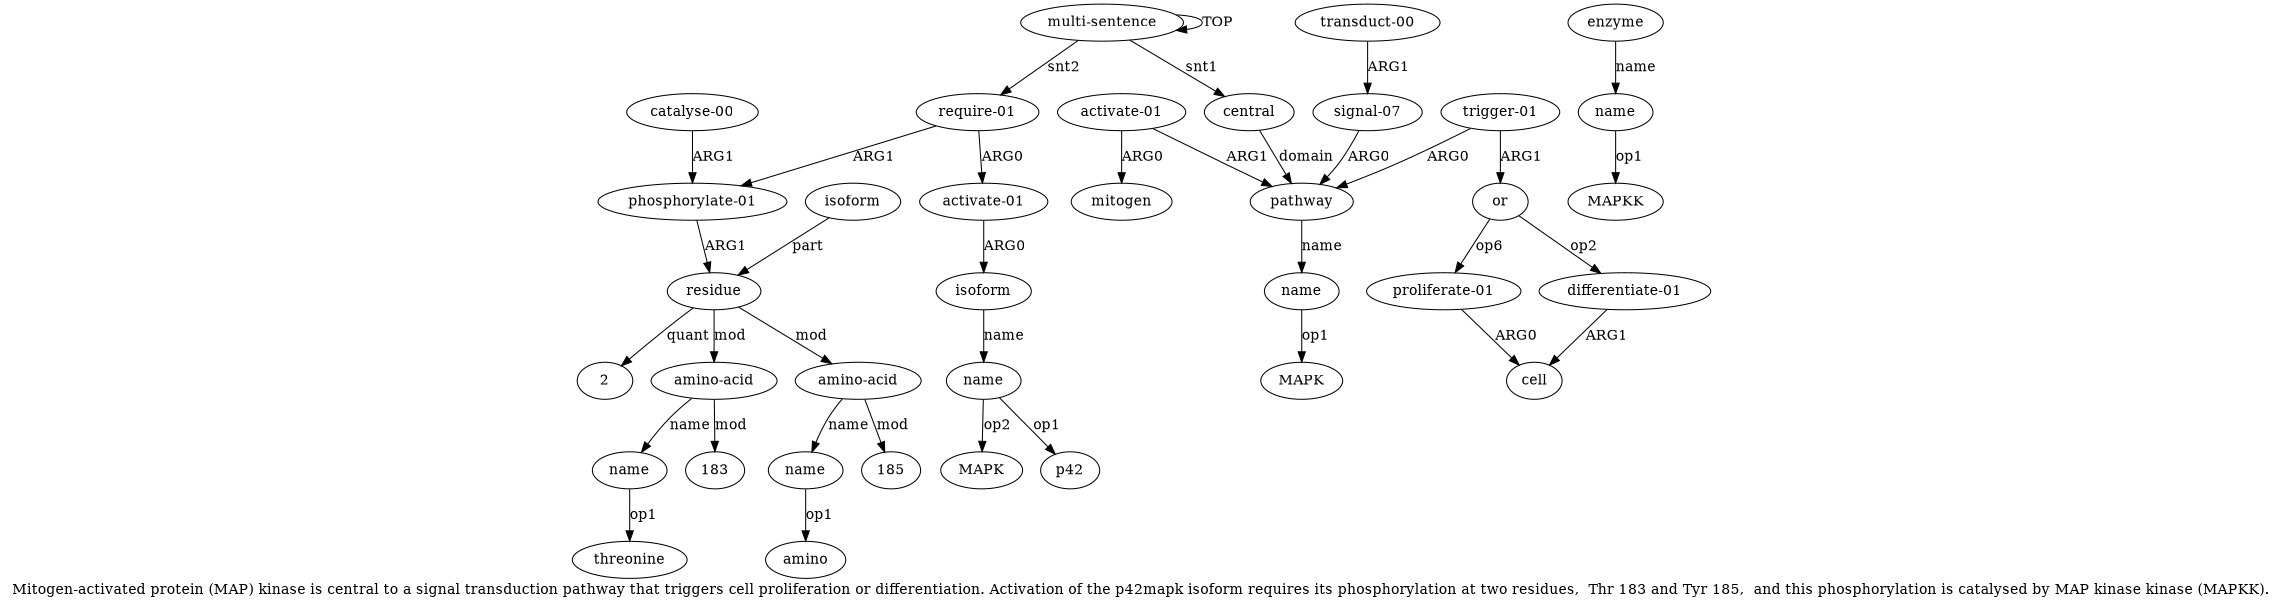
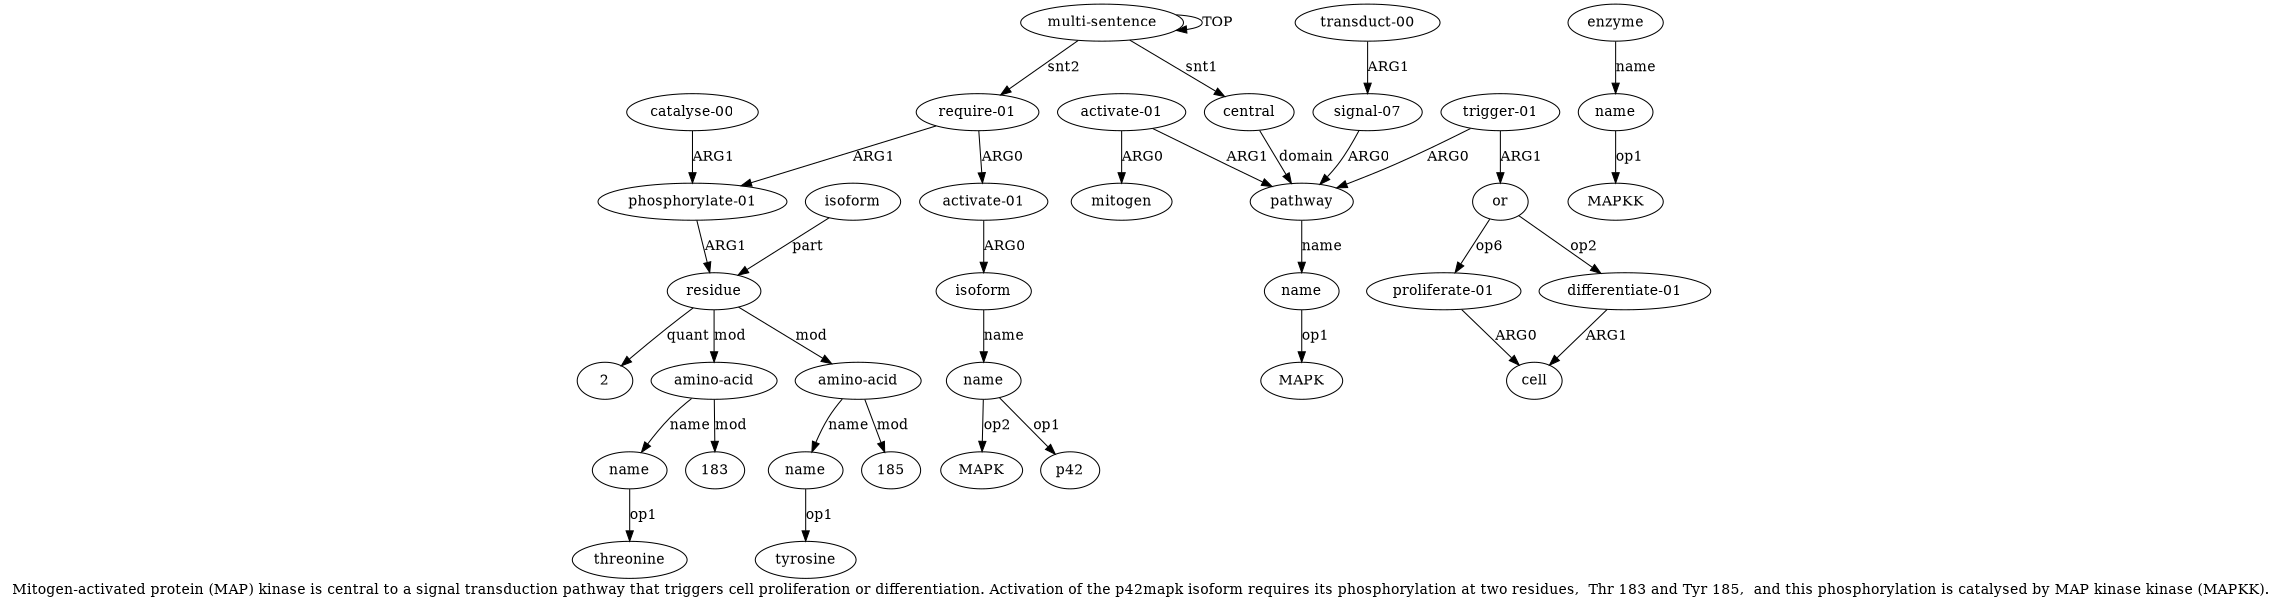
(806, 560) -> (806, 560)
